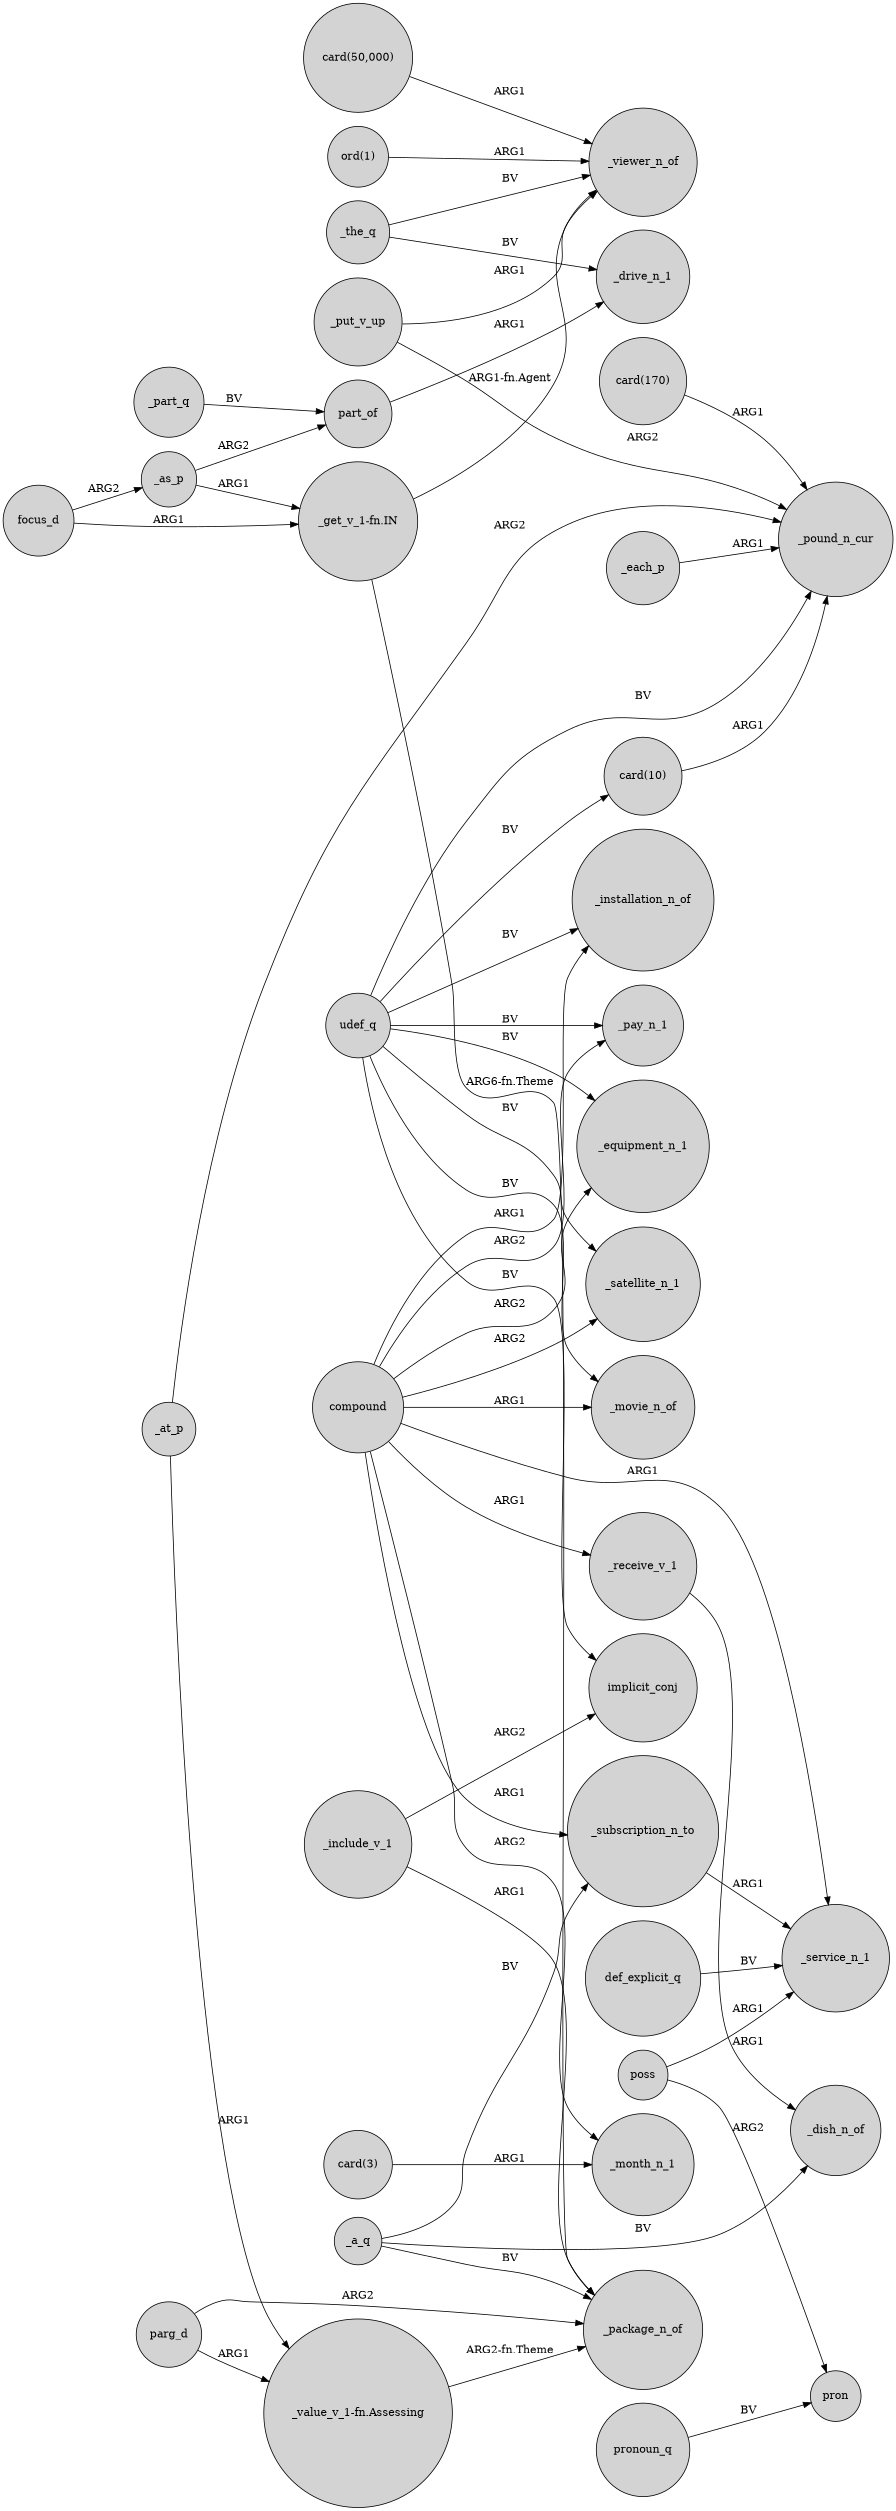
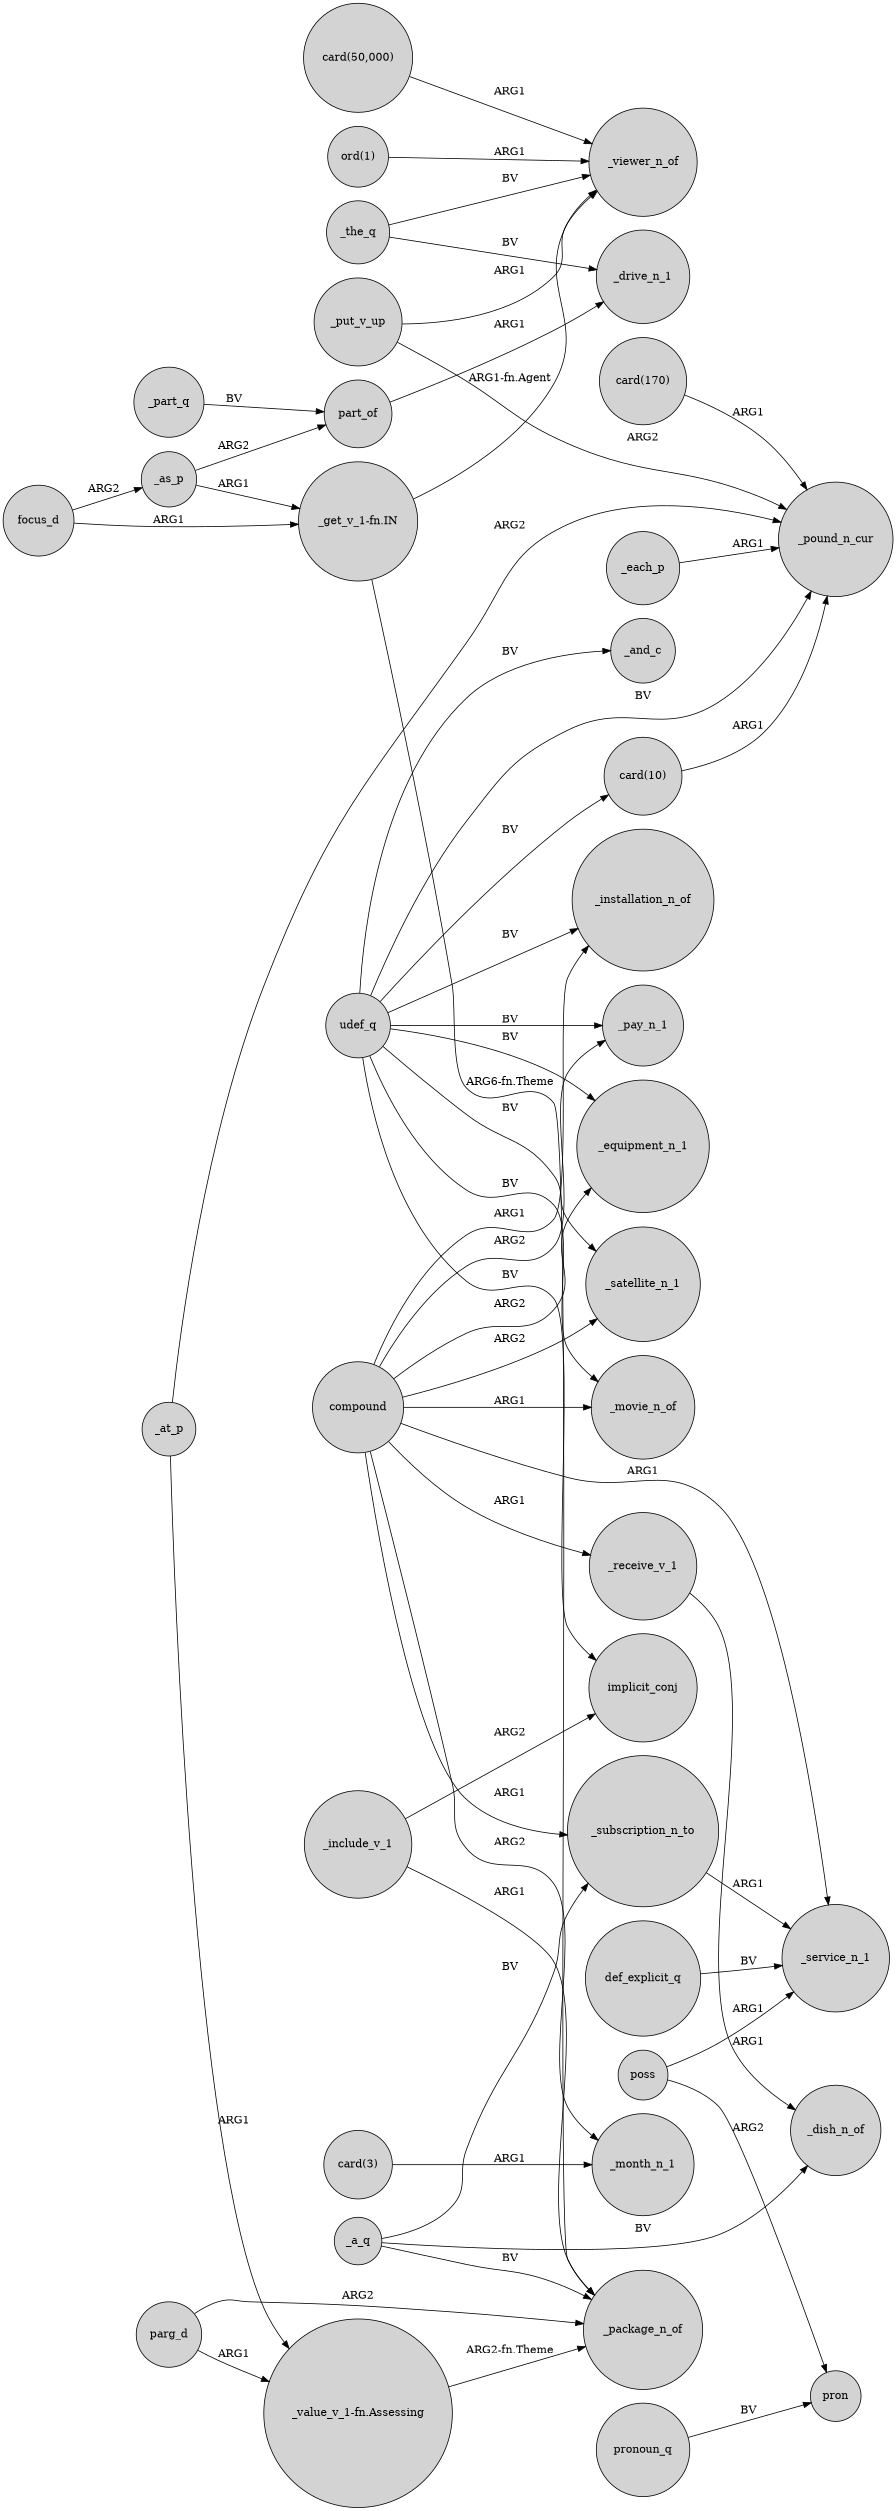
none -> (643, 651)
